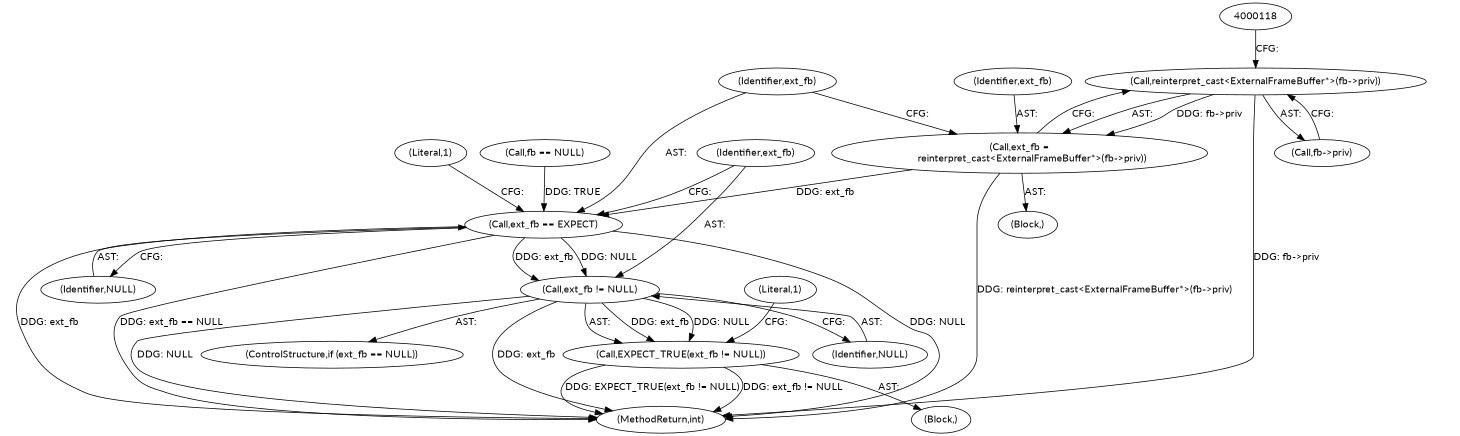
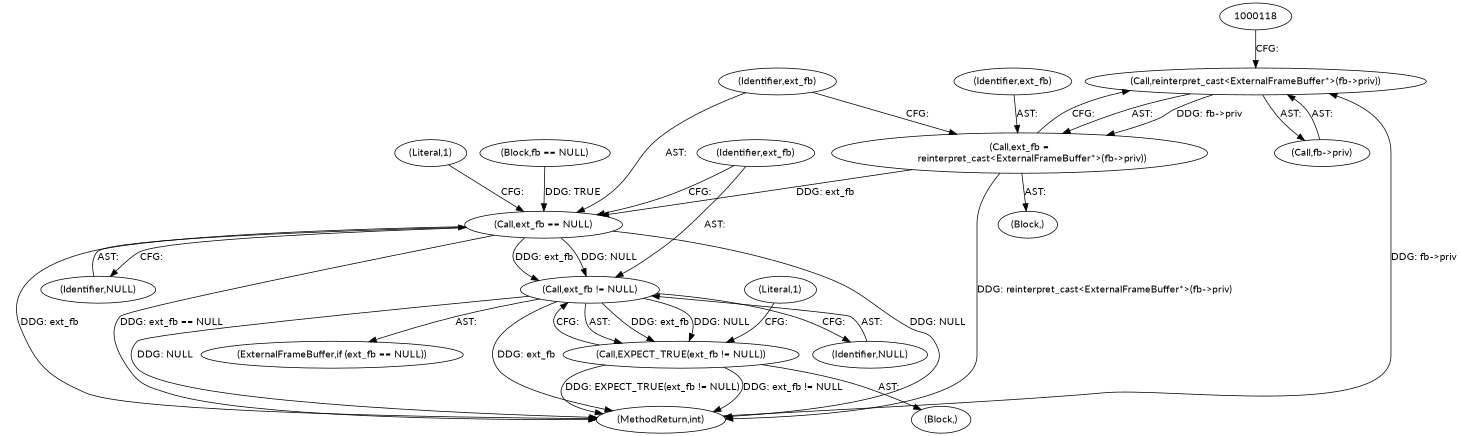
(1256, 16) -> (1256, 16)
(1324, 114) -> (1324, 114)
(545, 153) -> (545, 153)
(544, 225) -> (544, 225)
none -> (566, 335)
(332, 355) -> (332, 355)
(1123, 384) -> (1208, 395)
